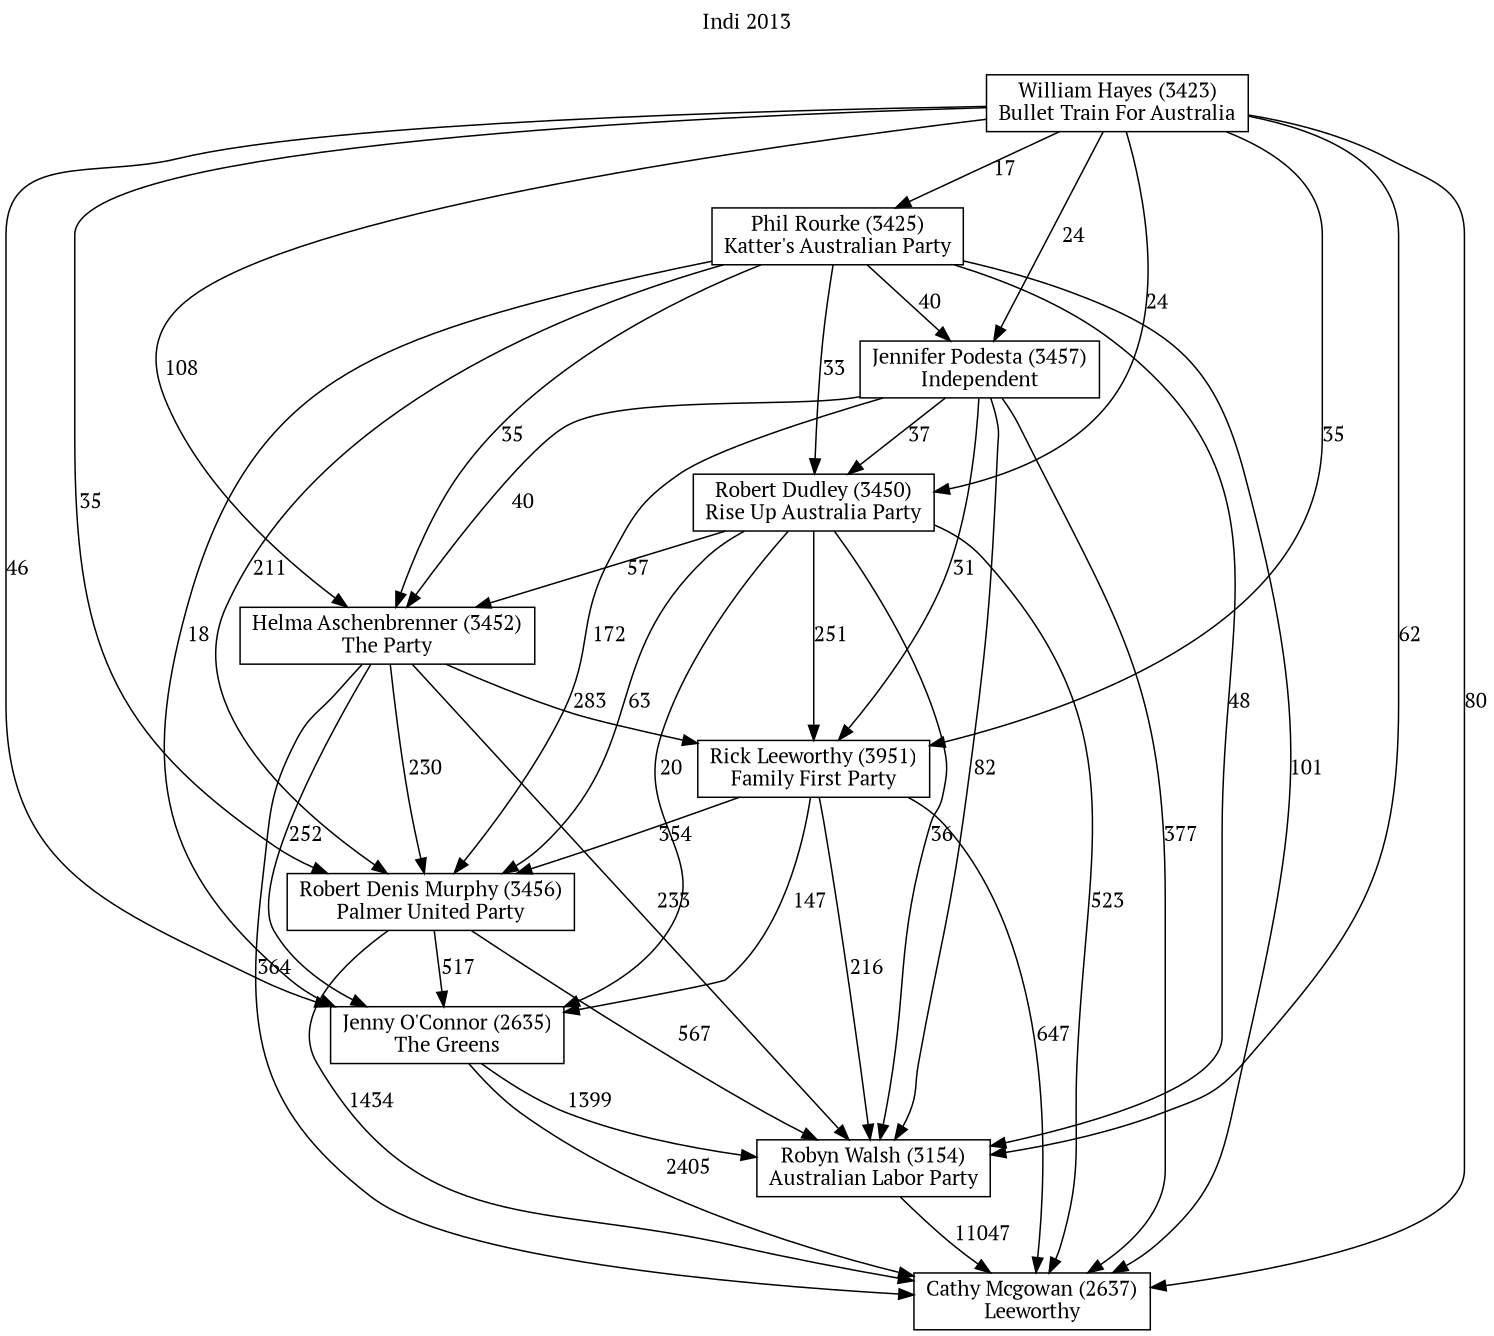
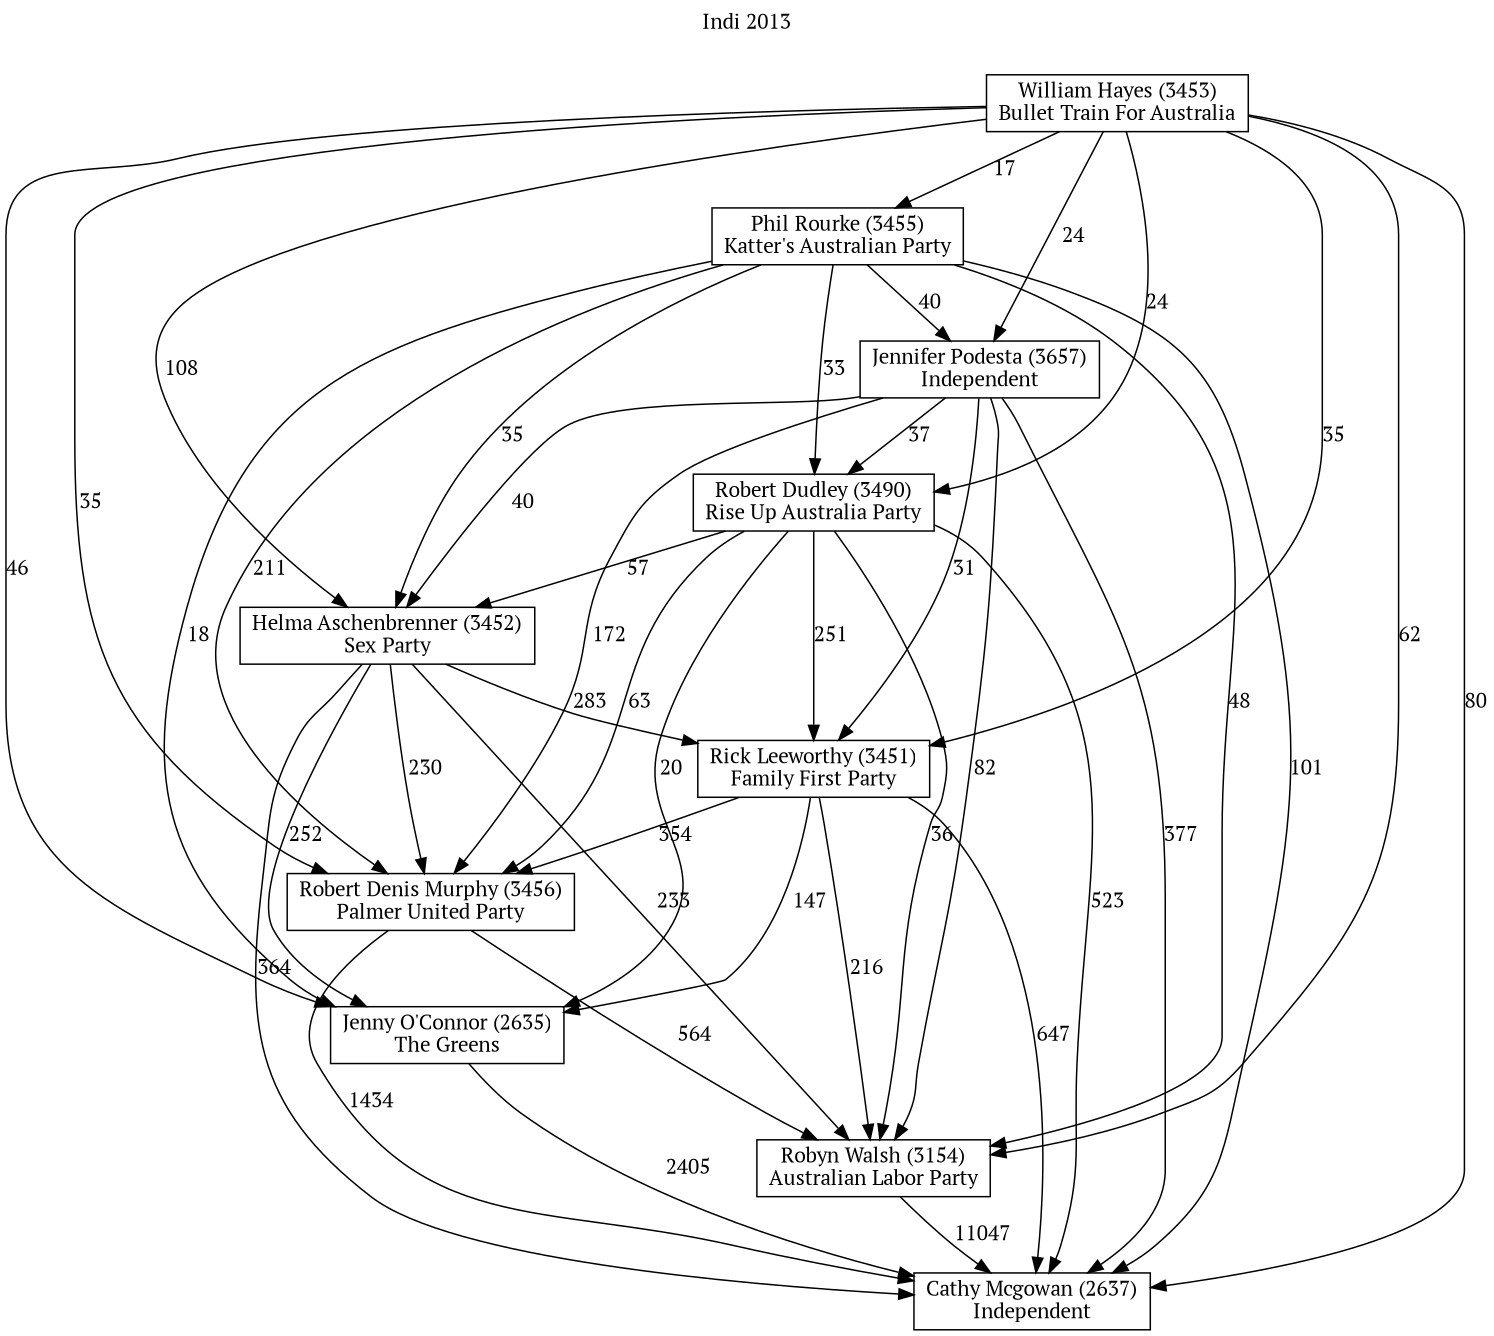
(1117, 103) -> (1117, 103)
(838, 236) -> (838, 236)
(980, 369) -> (980, 369)
(814, 503) -> (814, 503)
(387, 636) -> (387, 636)
(814, 769) -> (814, 769)
(438, 961) -> none
(695, 1035) -> (695, 1035)
(605, 1126) -> none
(1032, 1301) -> (1032, 1301)
